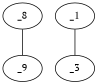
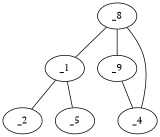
none -> (91, 42)
(75, 68) -> (23, 121)
none -> (75, 121)
none -> (138, 121)
